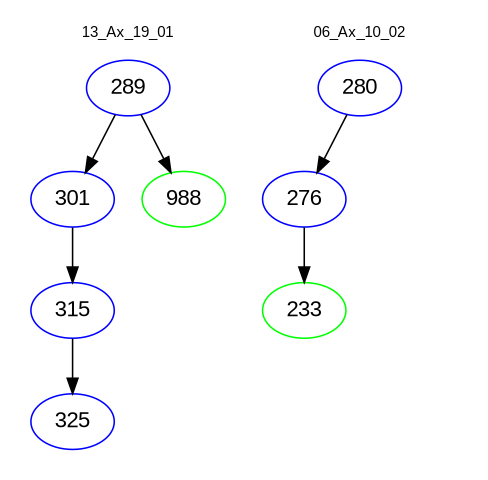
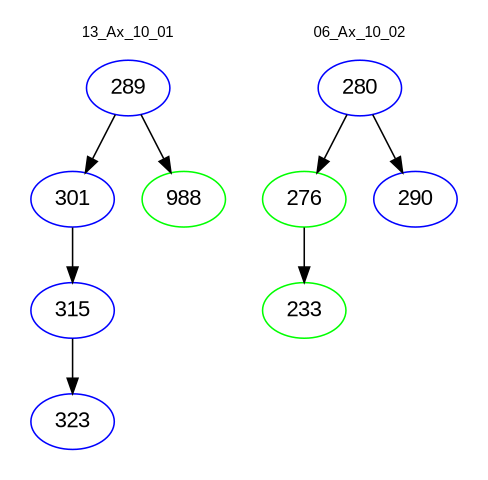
(128, 33) -> (128, 33)
(304, 199) -> (304, 199)
none -> (415, 199)
(73, 422) -> (73, 422)
